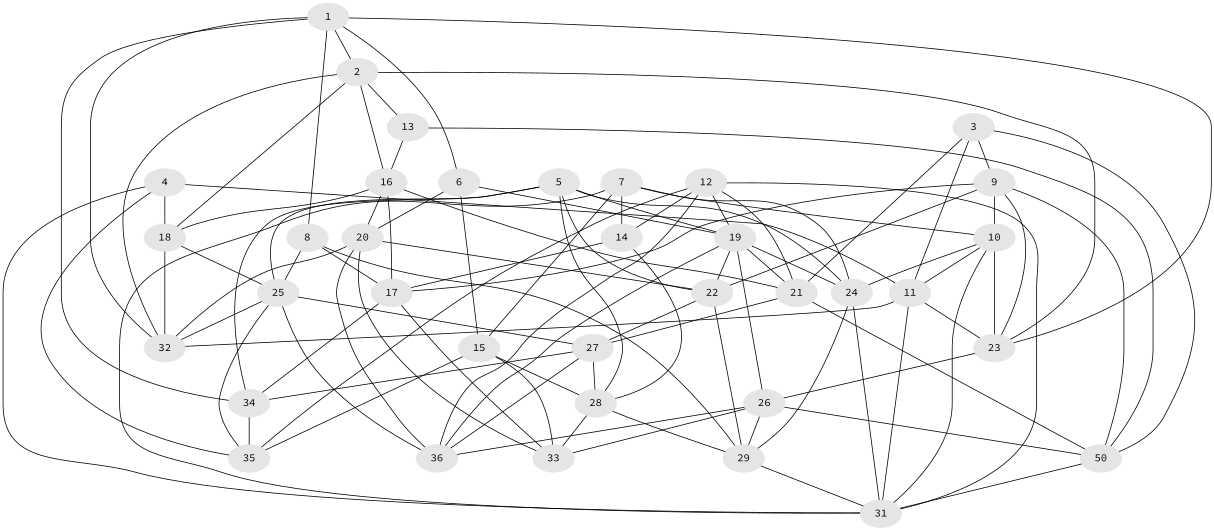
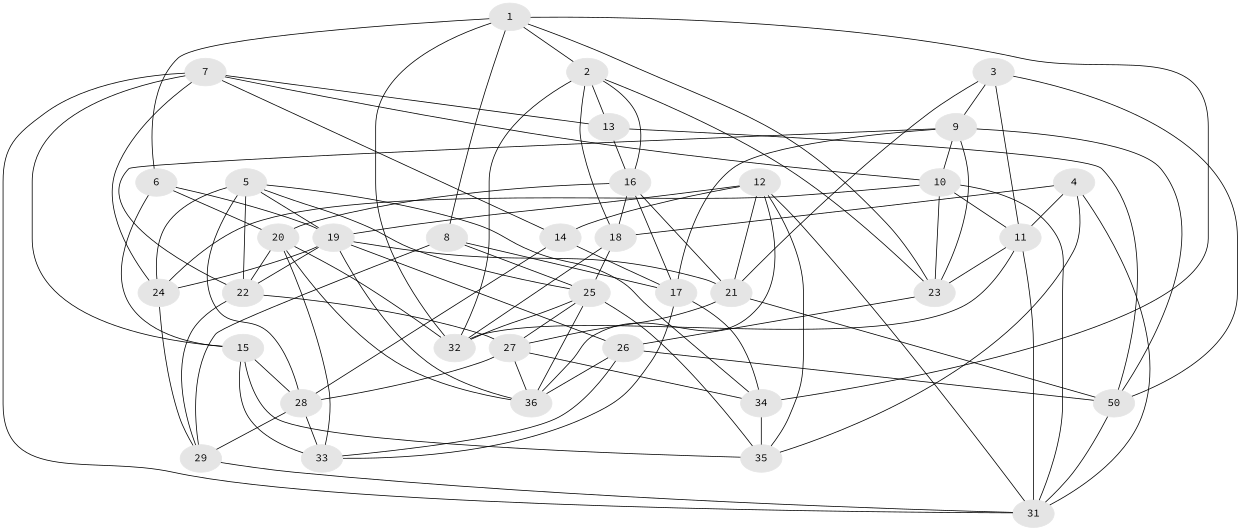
none -> (407, 100)
(866, 403) -> none
(754, 431) -> none
